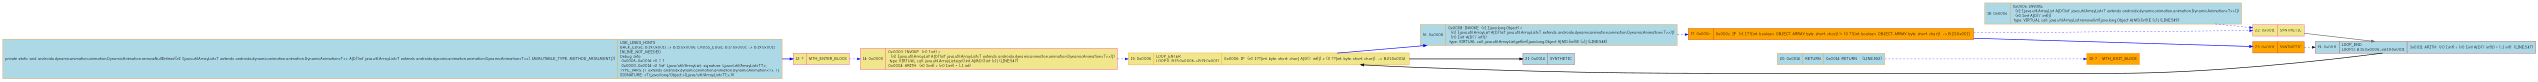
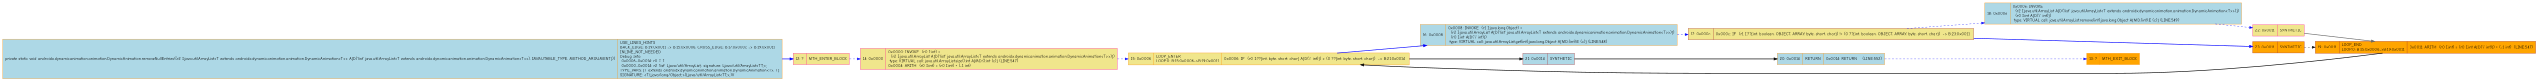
(2112, 32) -> (1944, 26)
(1831, 34) -> (1831, 34)
(2425, 47) -> (2425, 47)
none -> (1674, 59)
